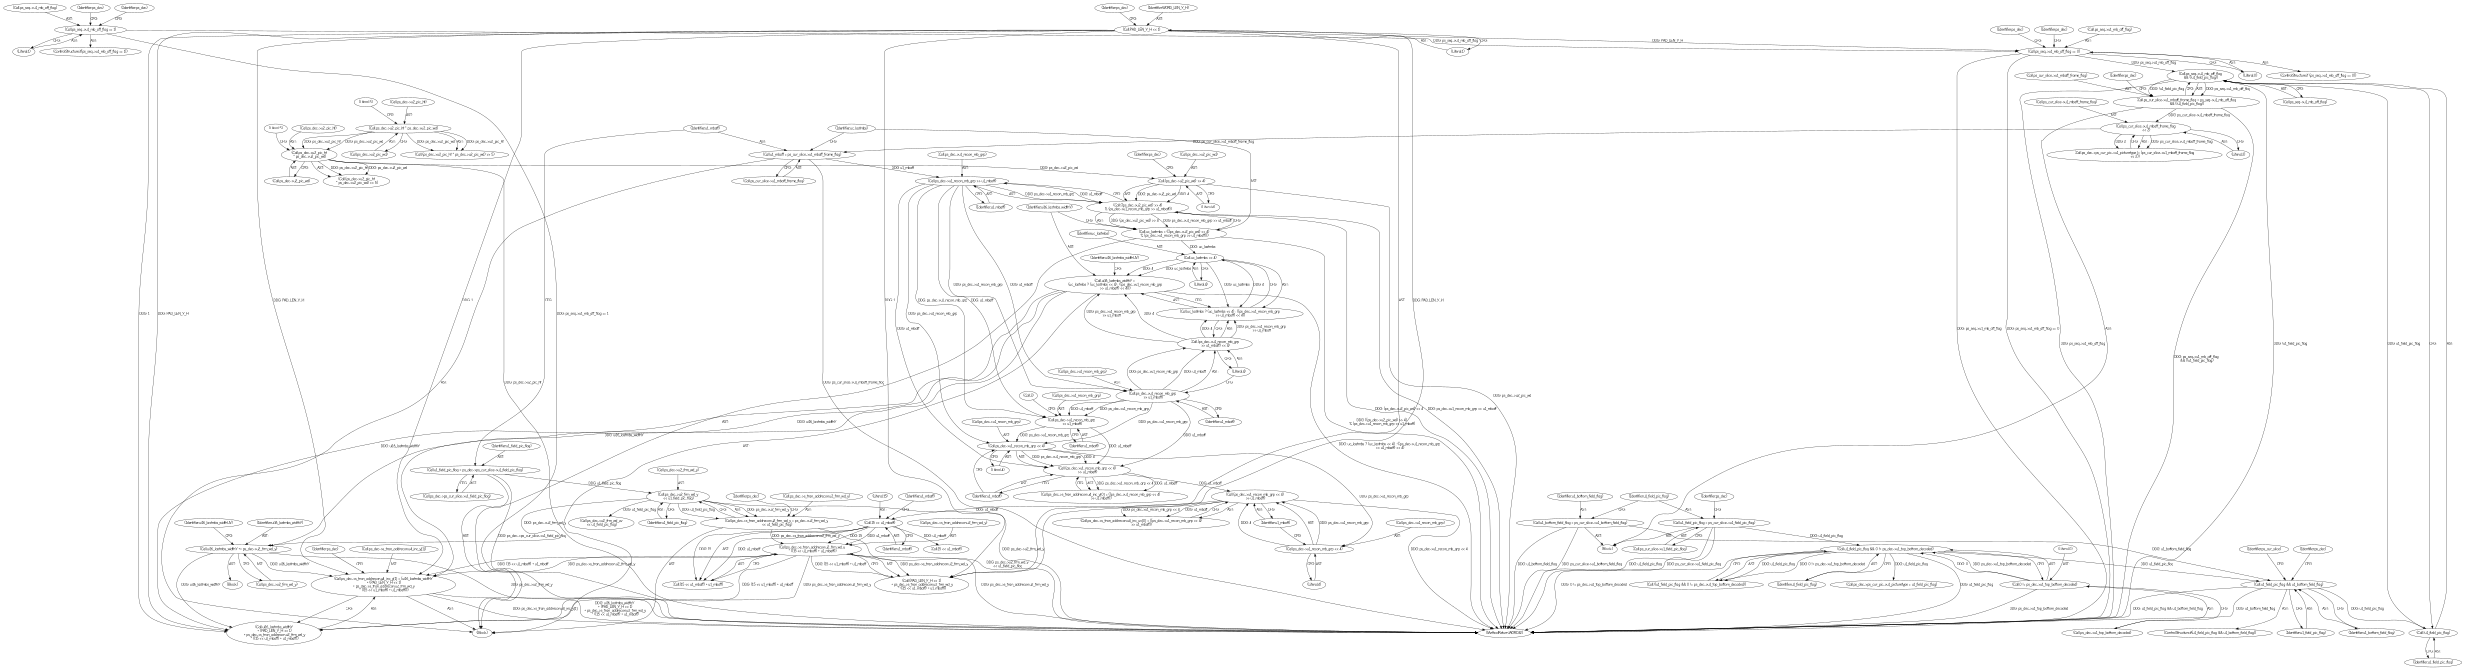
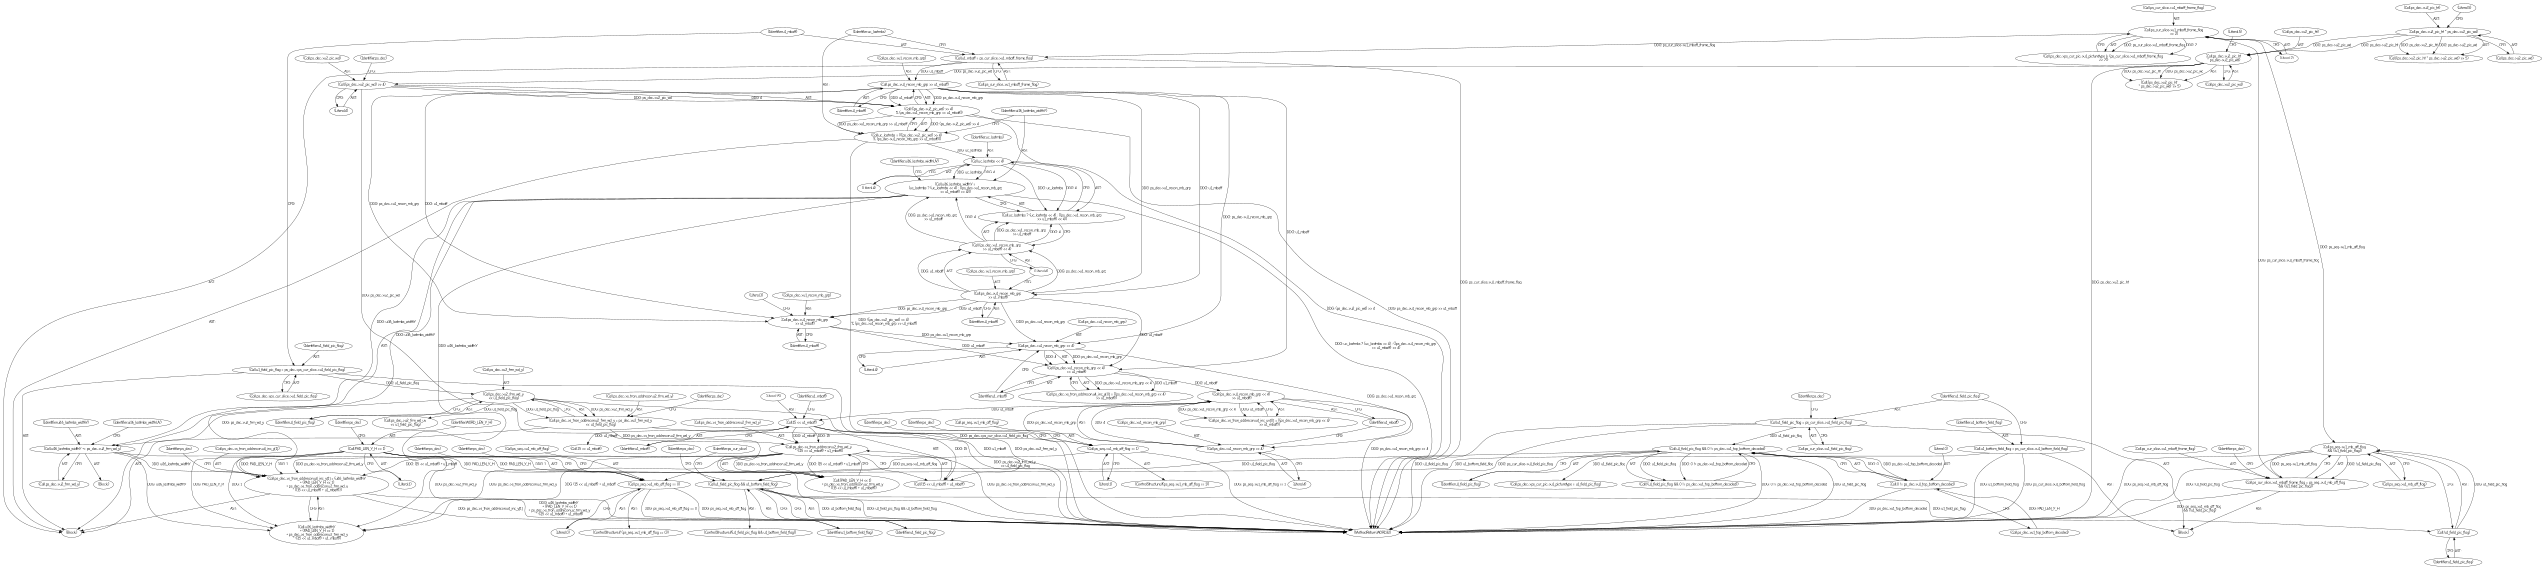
(2124, 63) -> (2310, 213)
(1028, 396) -> (756, 296)
(2211, 609) -> (2044, 509)
